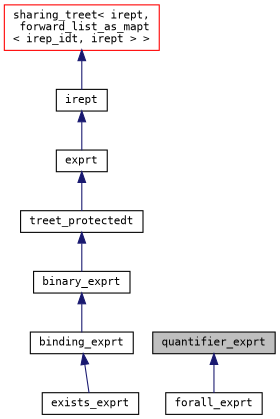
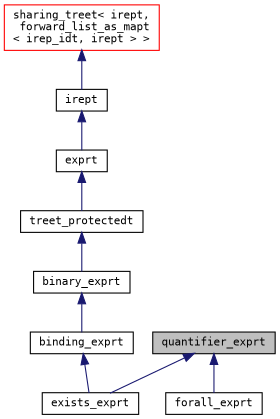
none -> (147, 376)
